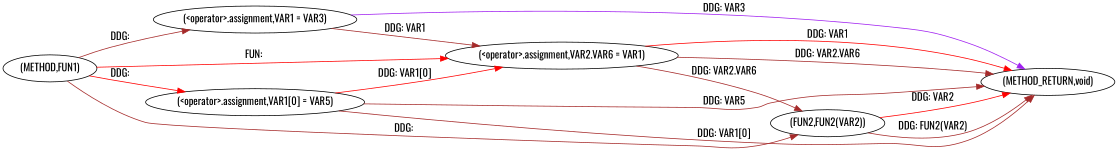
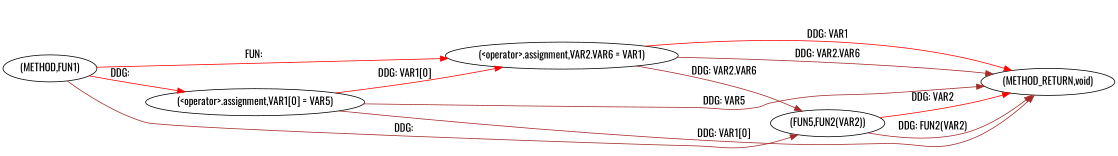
(255, 20) -> none
(828, 123) -> (828, 123)
